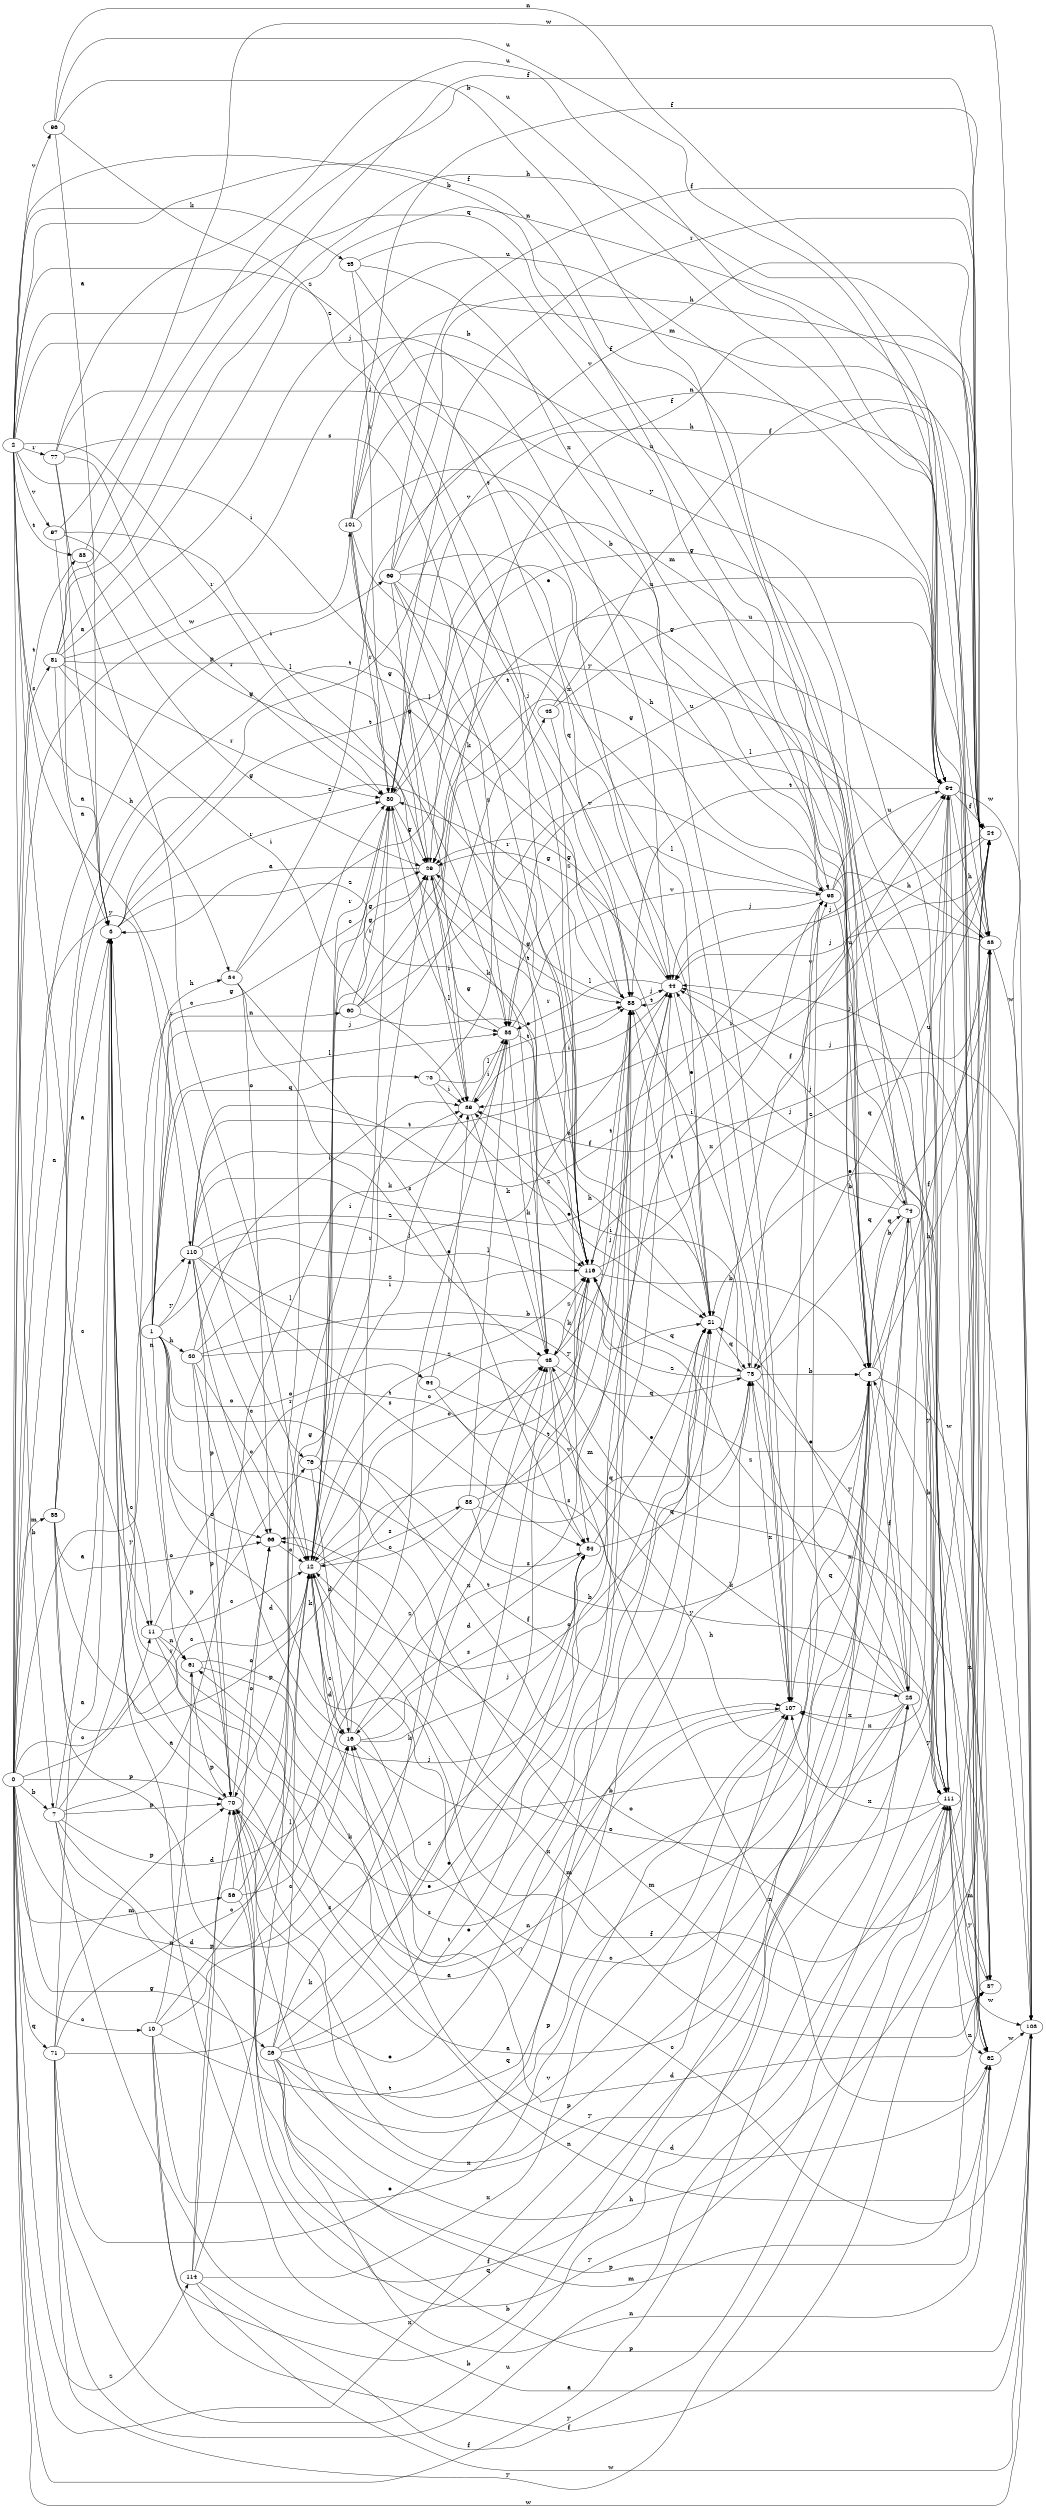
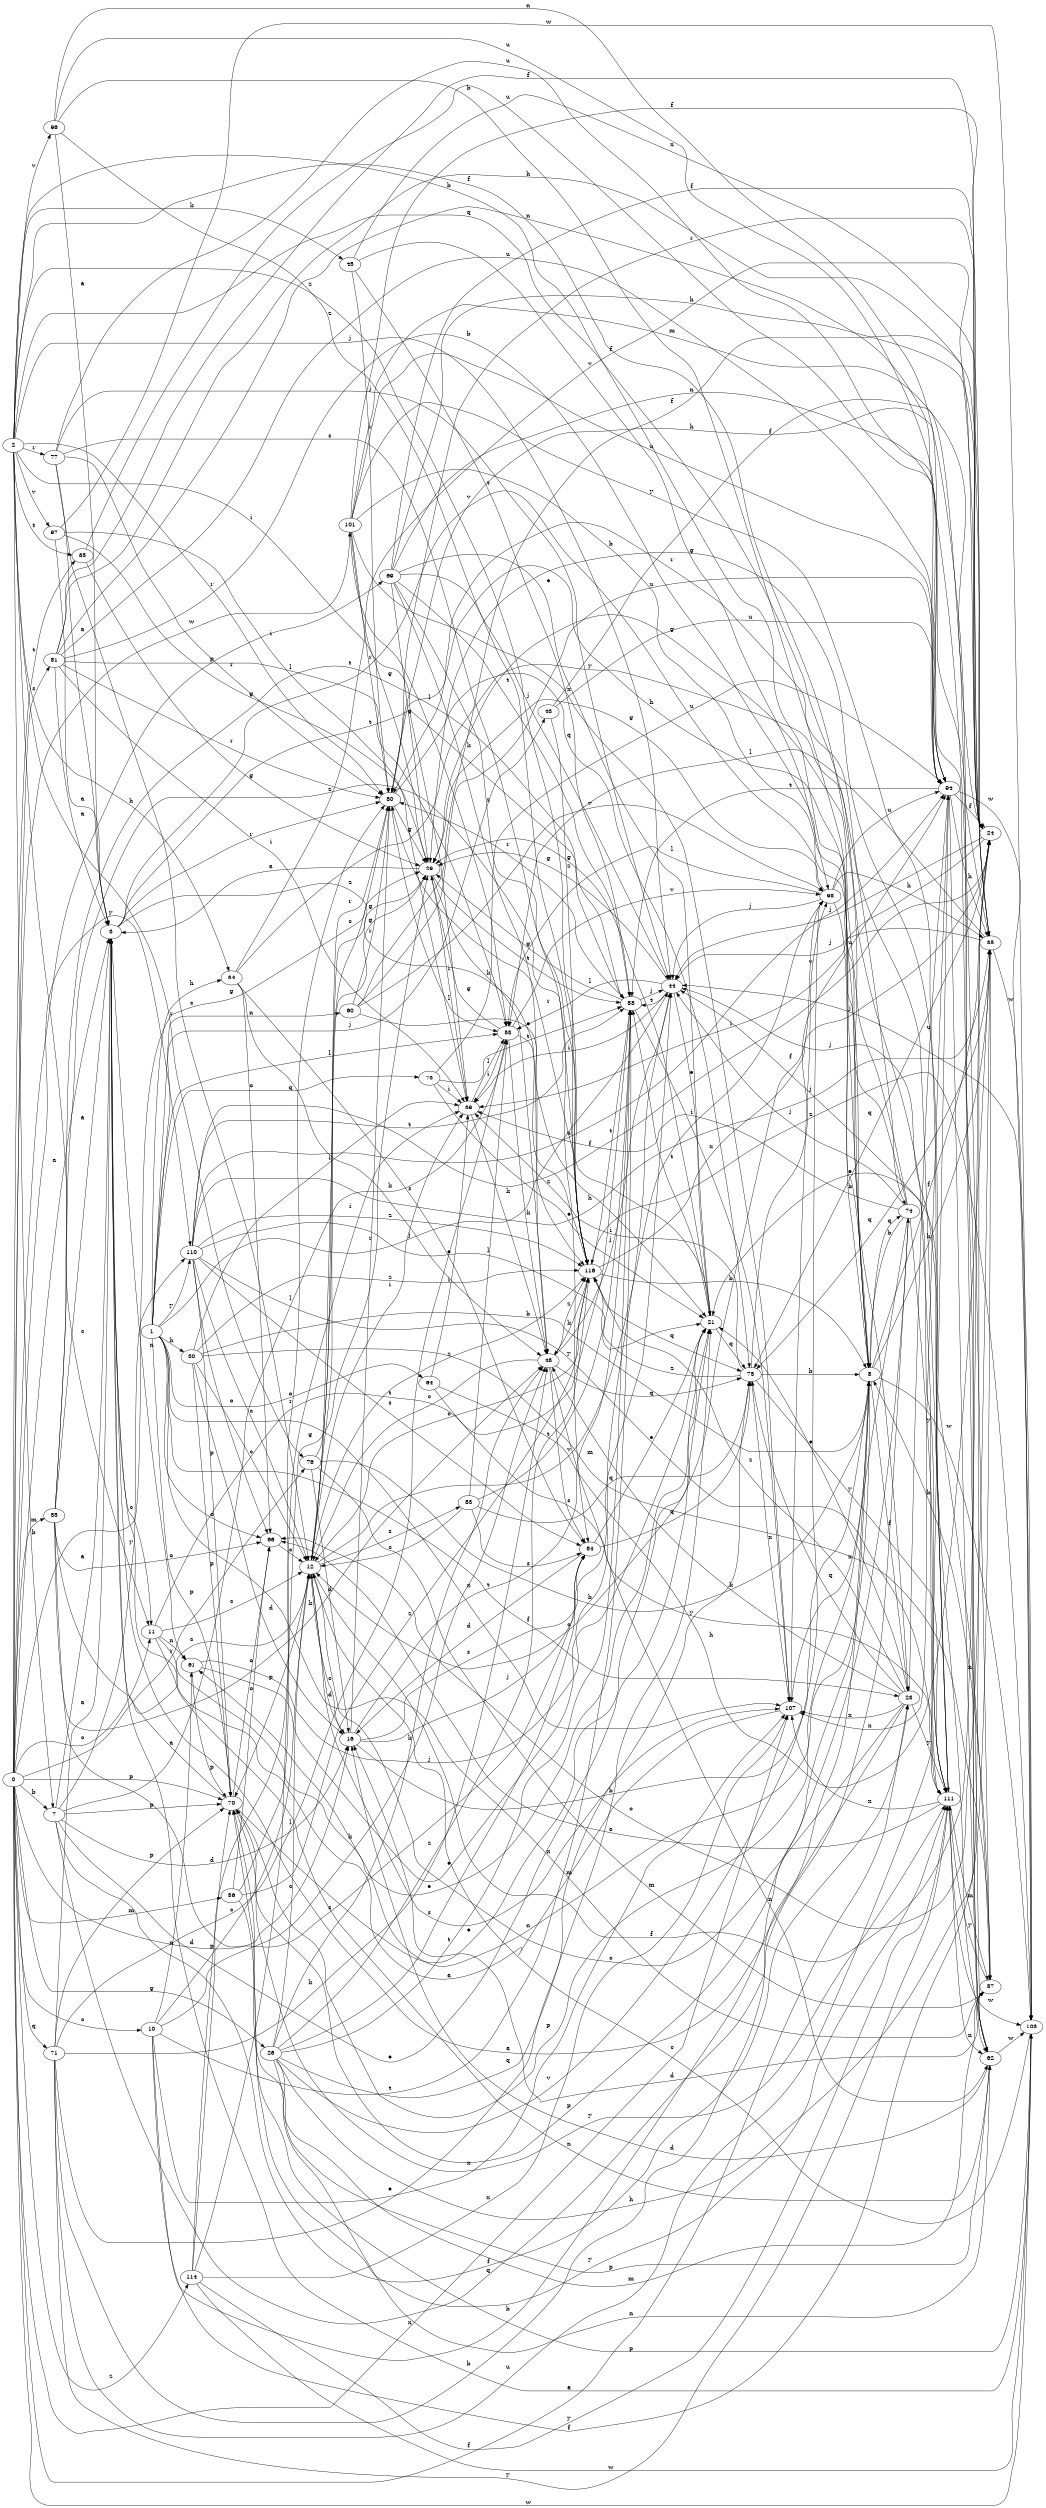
(672, 560) -> (672, 560)
(713, 915) -> (912, 281)
